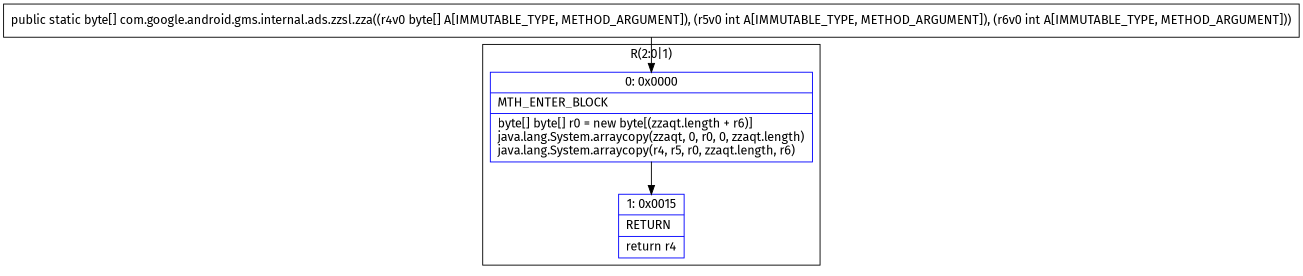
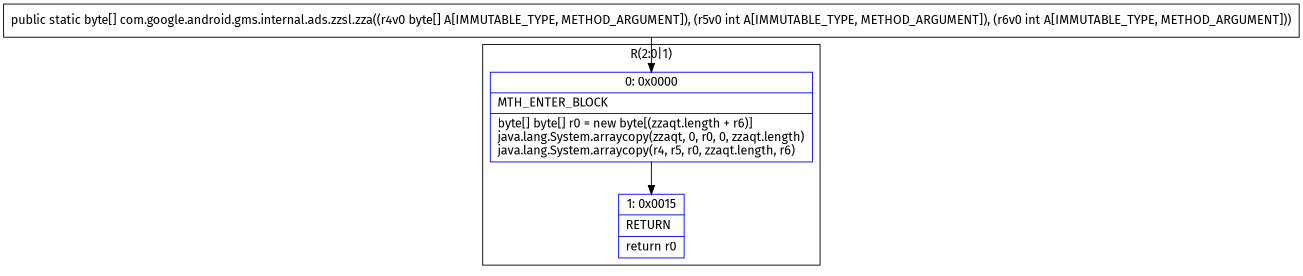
(651, 247) -> (651, 247)
